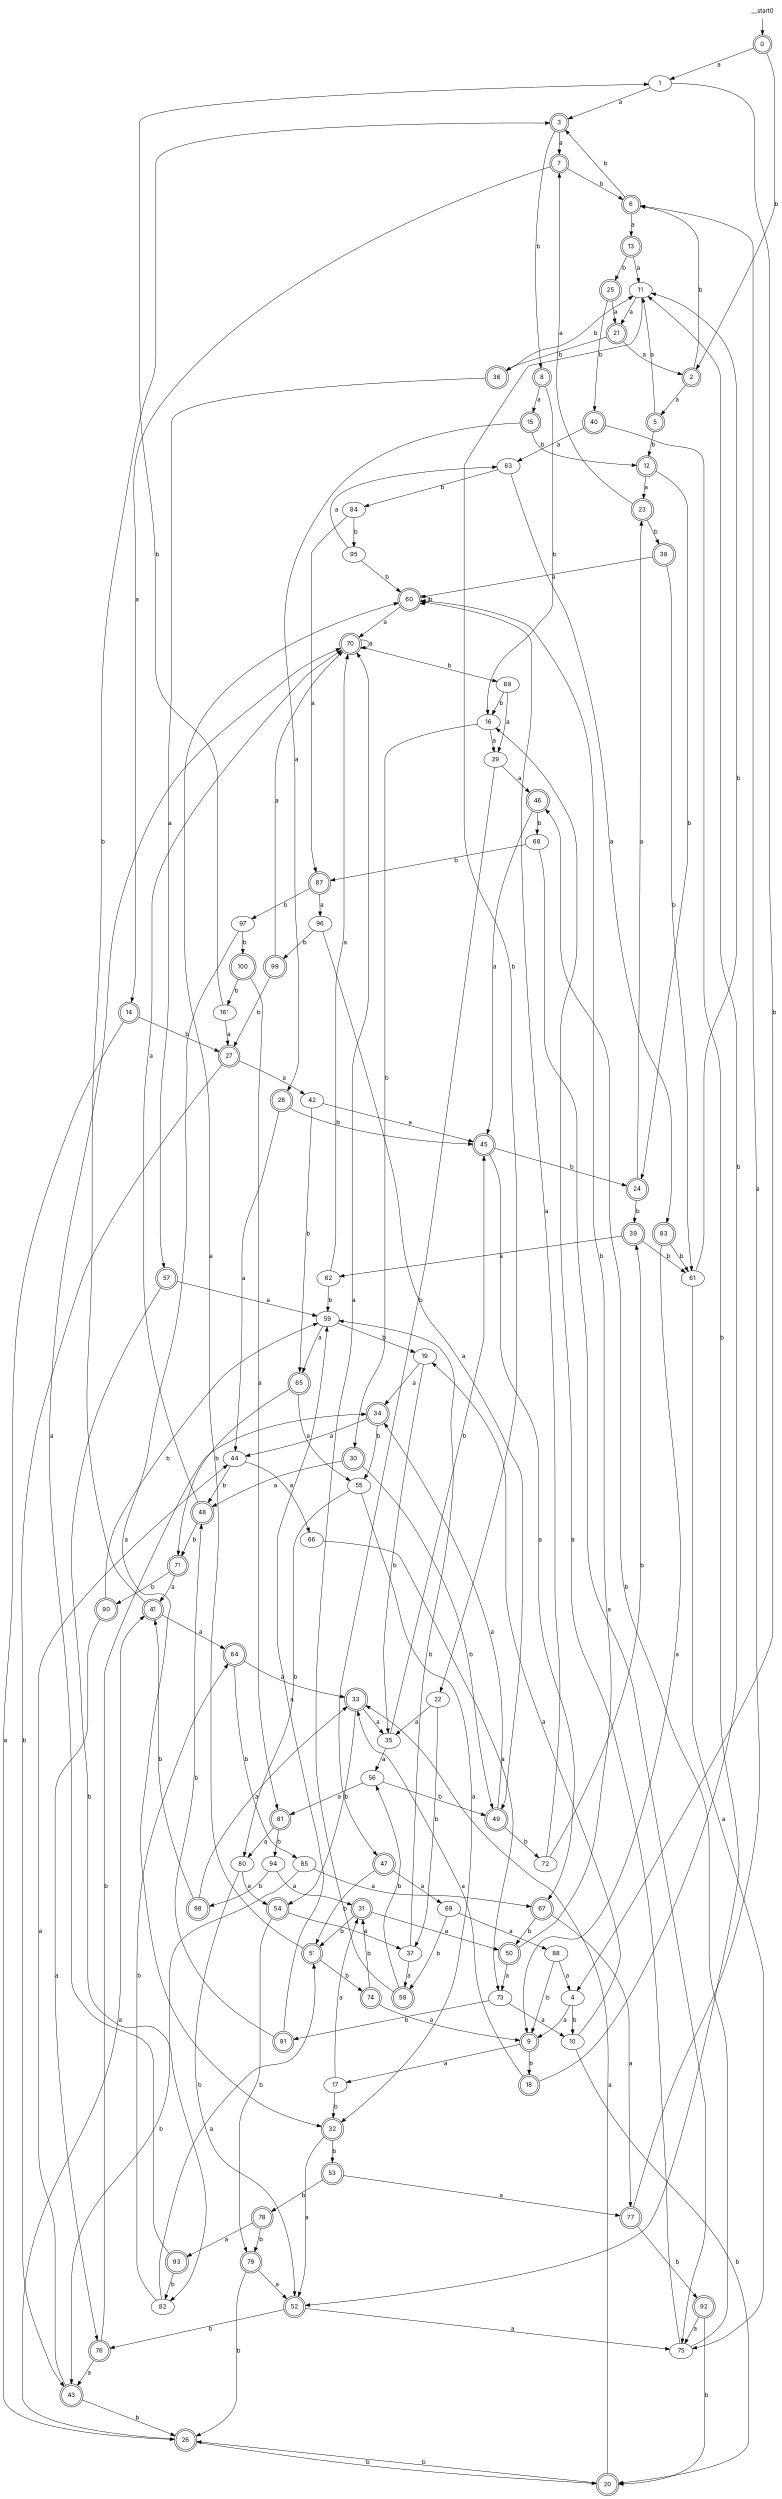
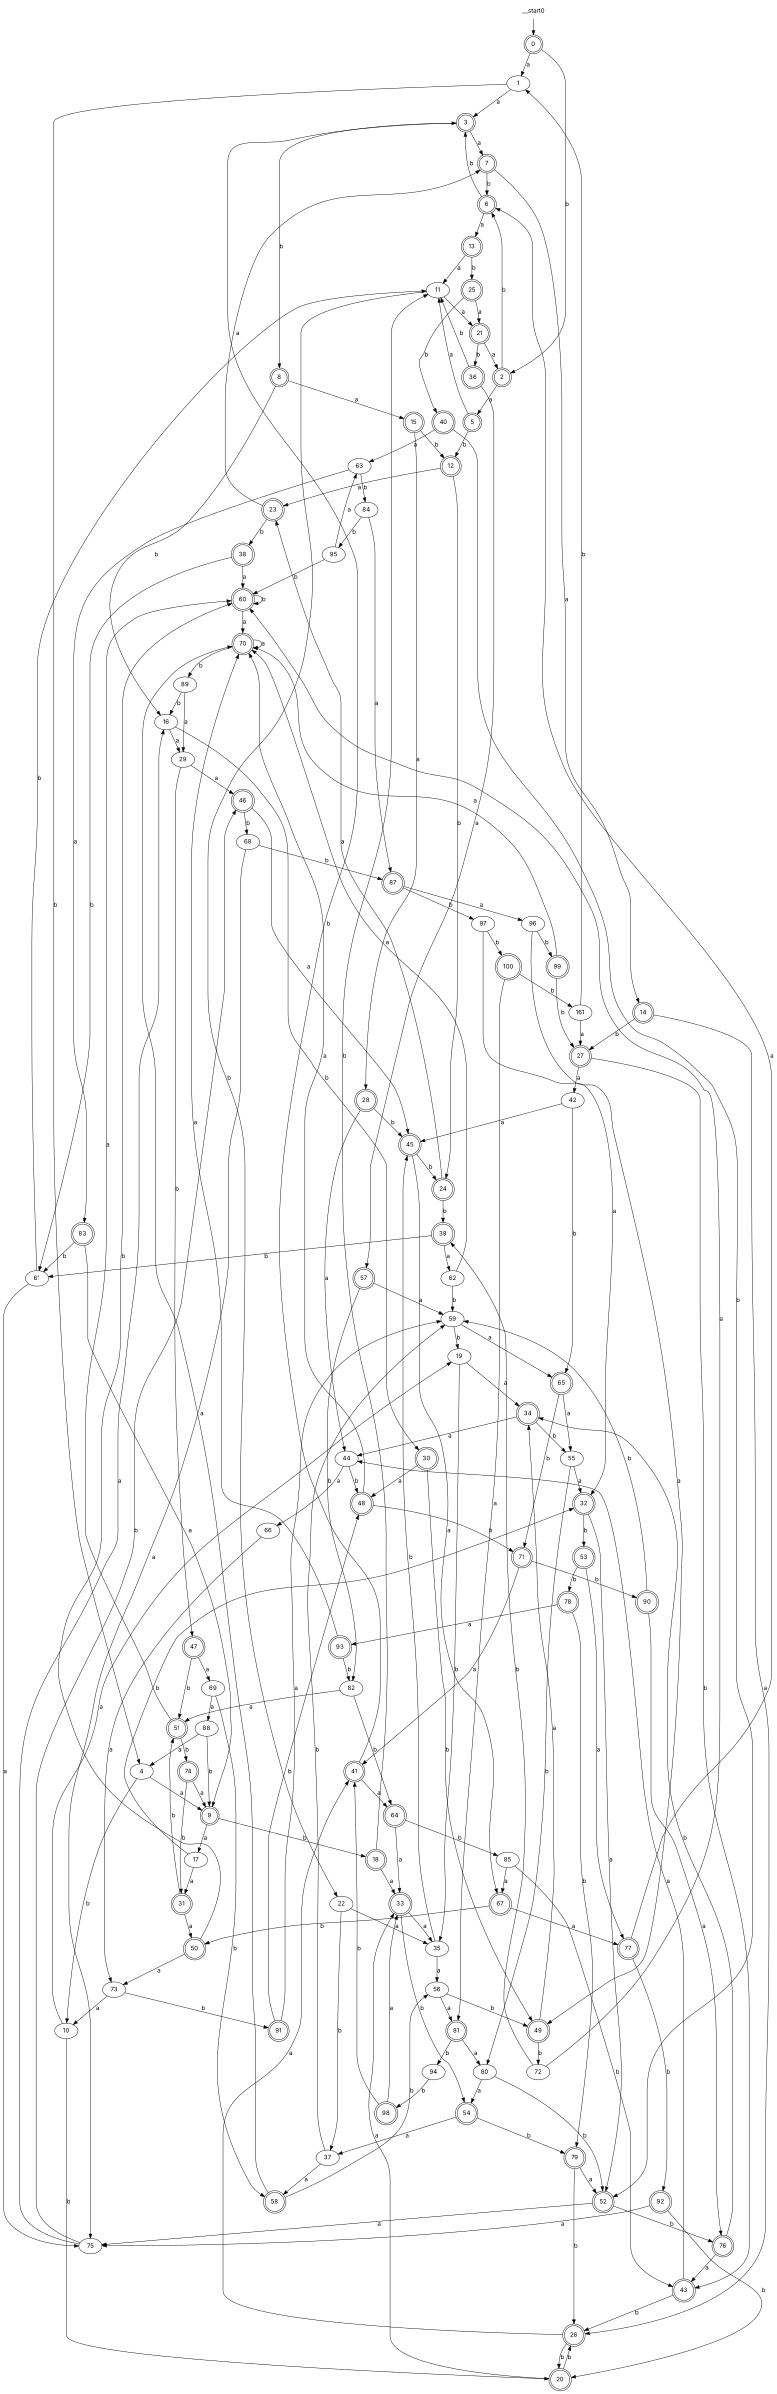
(310, 1895) -> none
